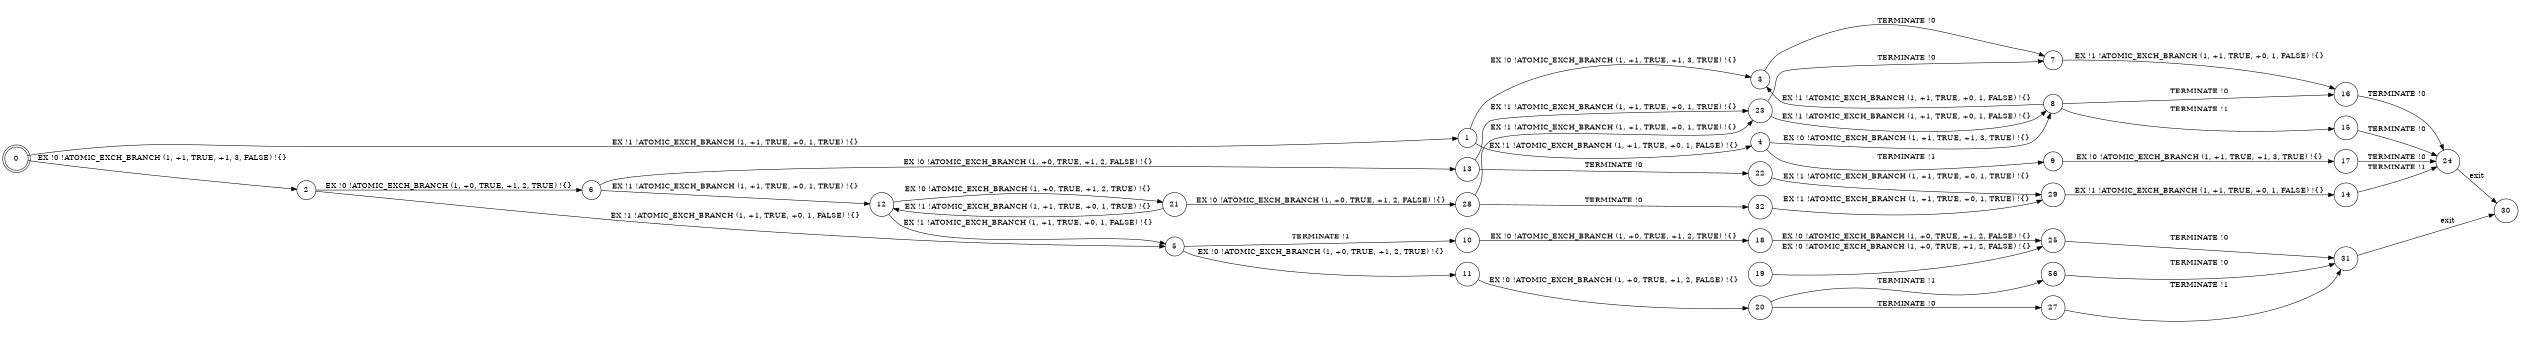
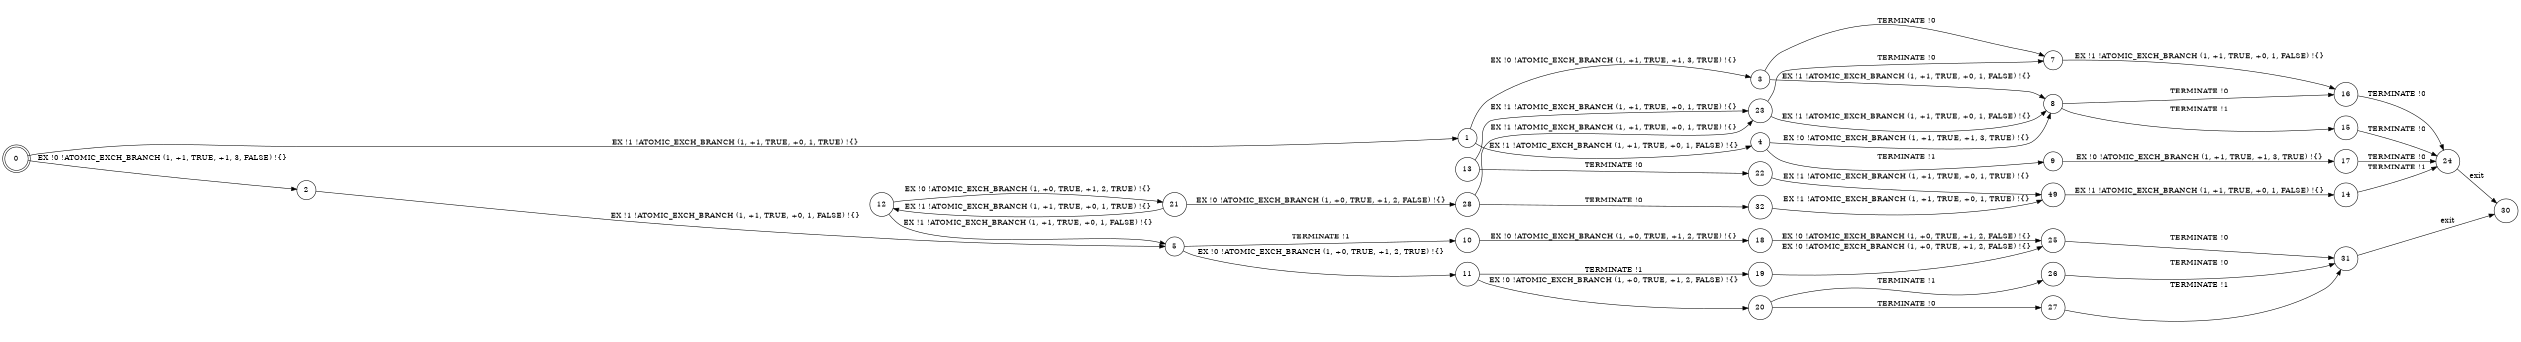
(1904, 108) -> (1906, 85)
(592, 190) -> none
(2053, 195) -> (2053, 195)
none -> (1611, 274)
(2053, 274) -> (2053, 274)
